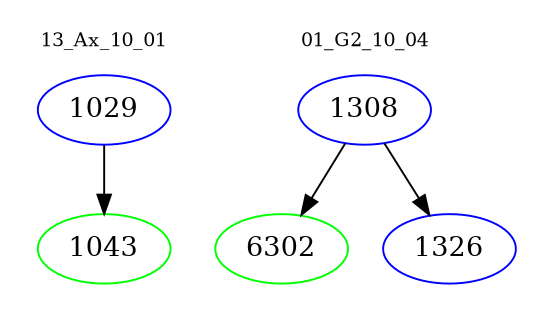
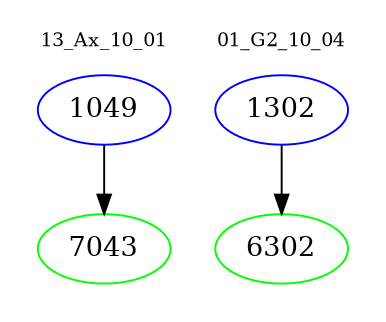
(104, 110) -> (104, 110)
(365, 110) -> (282, 110)
(104, 249) -> (104, 249)
(449, 249) -> none
